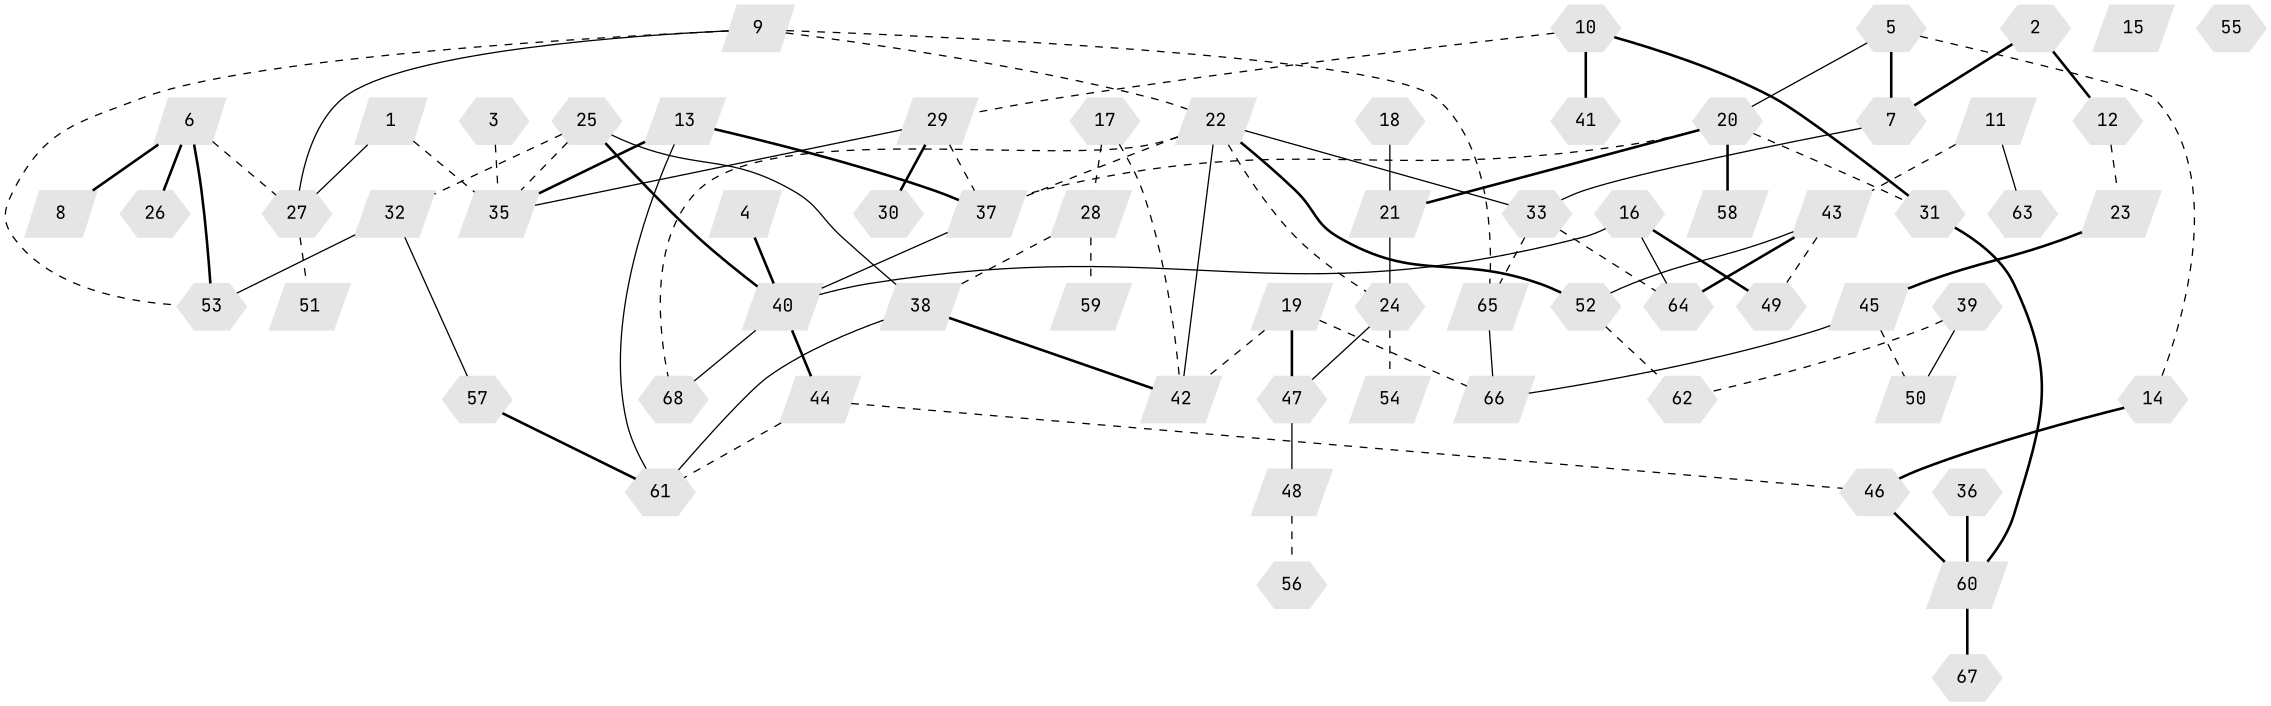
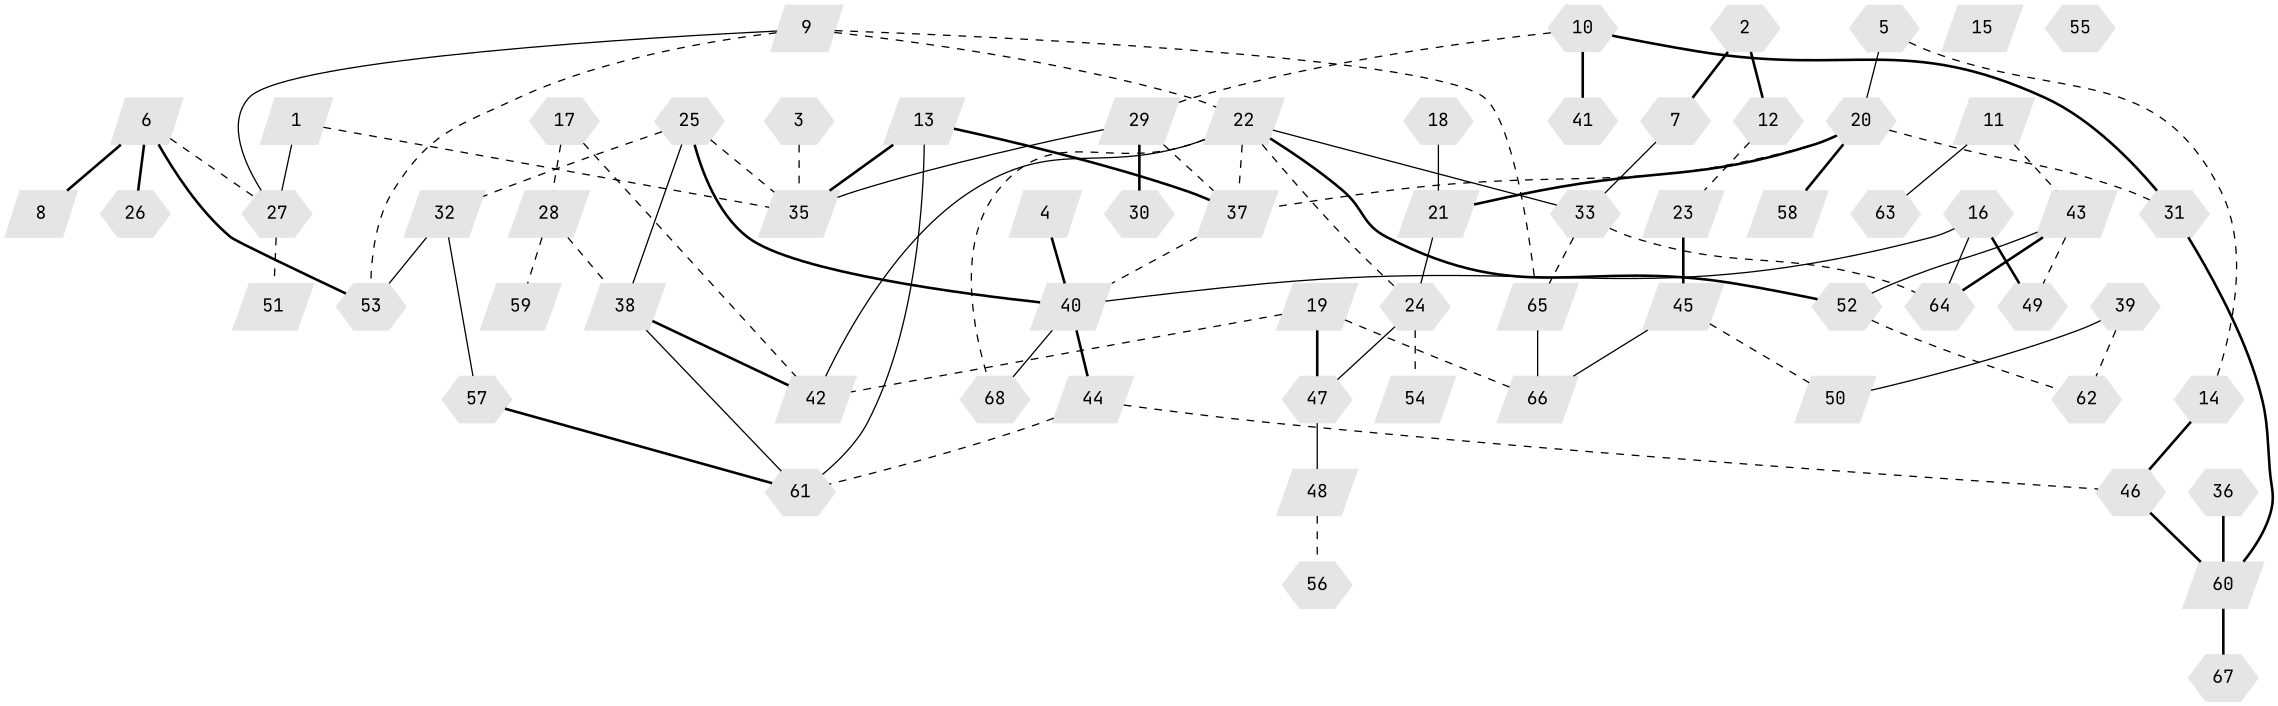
(1891, 75) -> none
(885, 260) -> (1154, 260)
